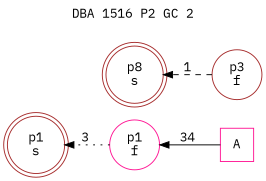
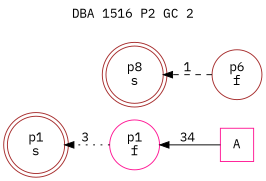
(237, 75) -> (237, 75)
